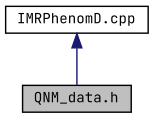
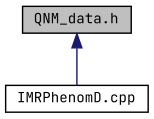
(77, 67) -> (77, 67)
